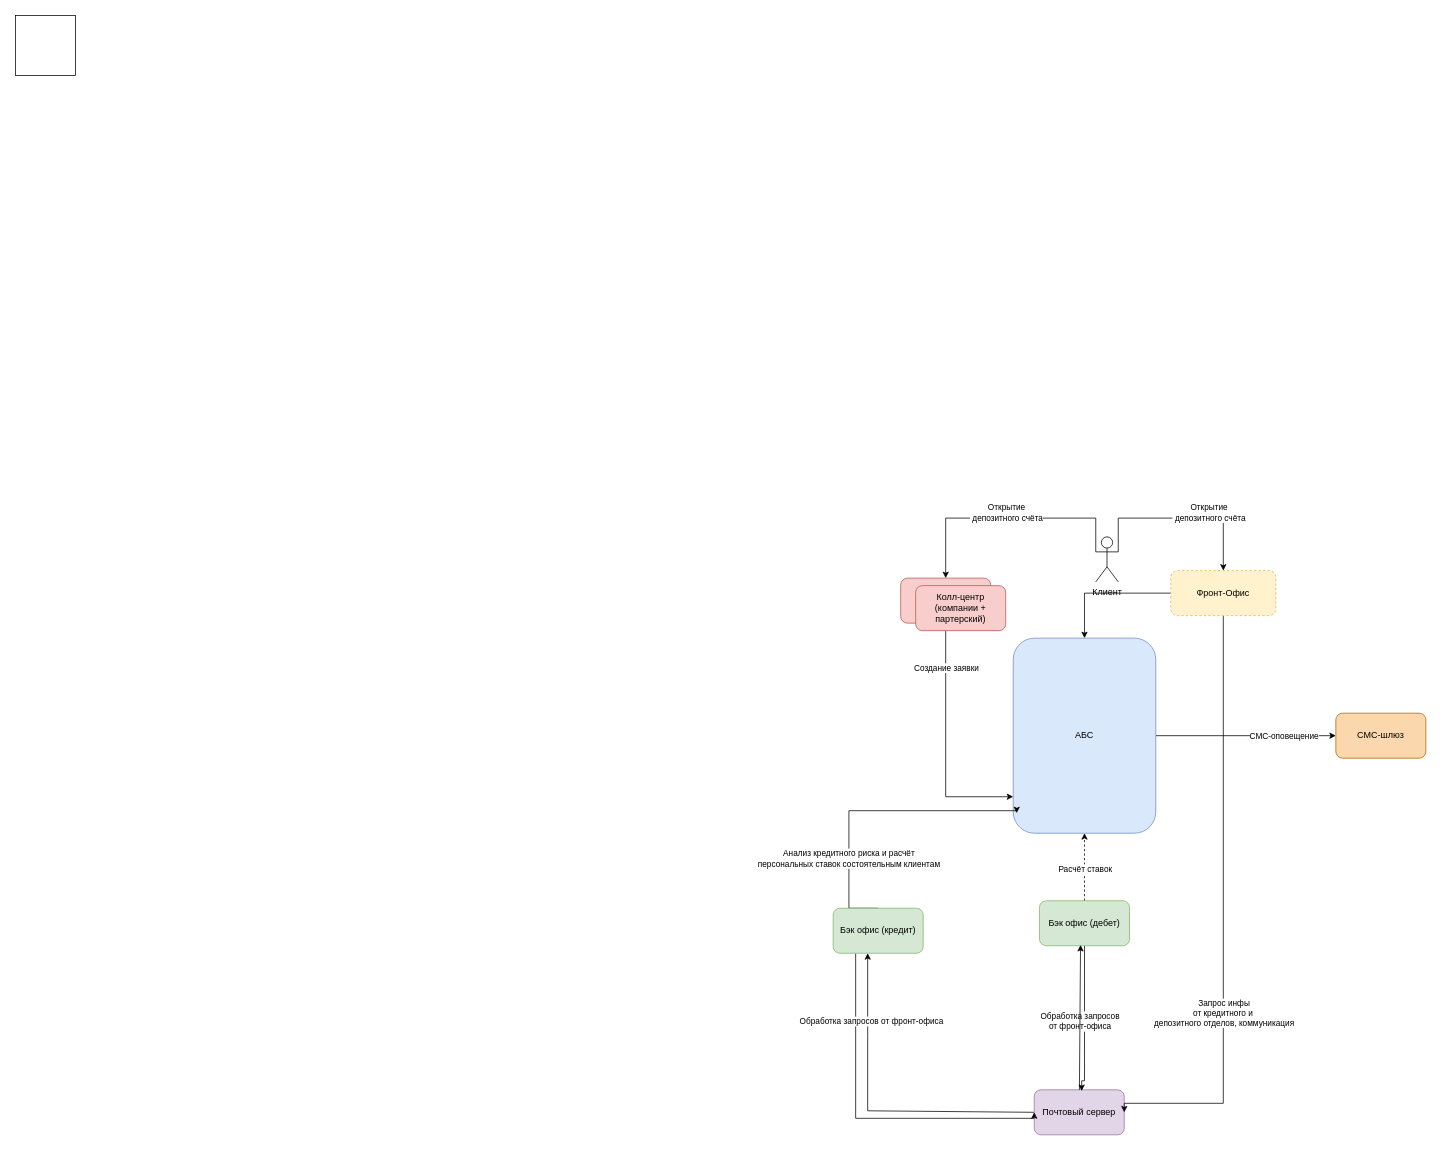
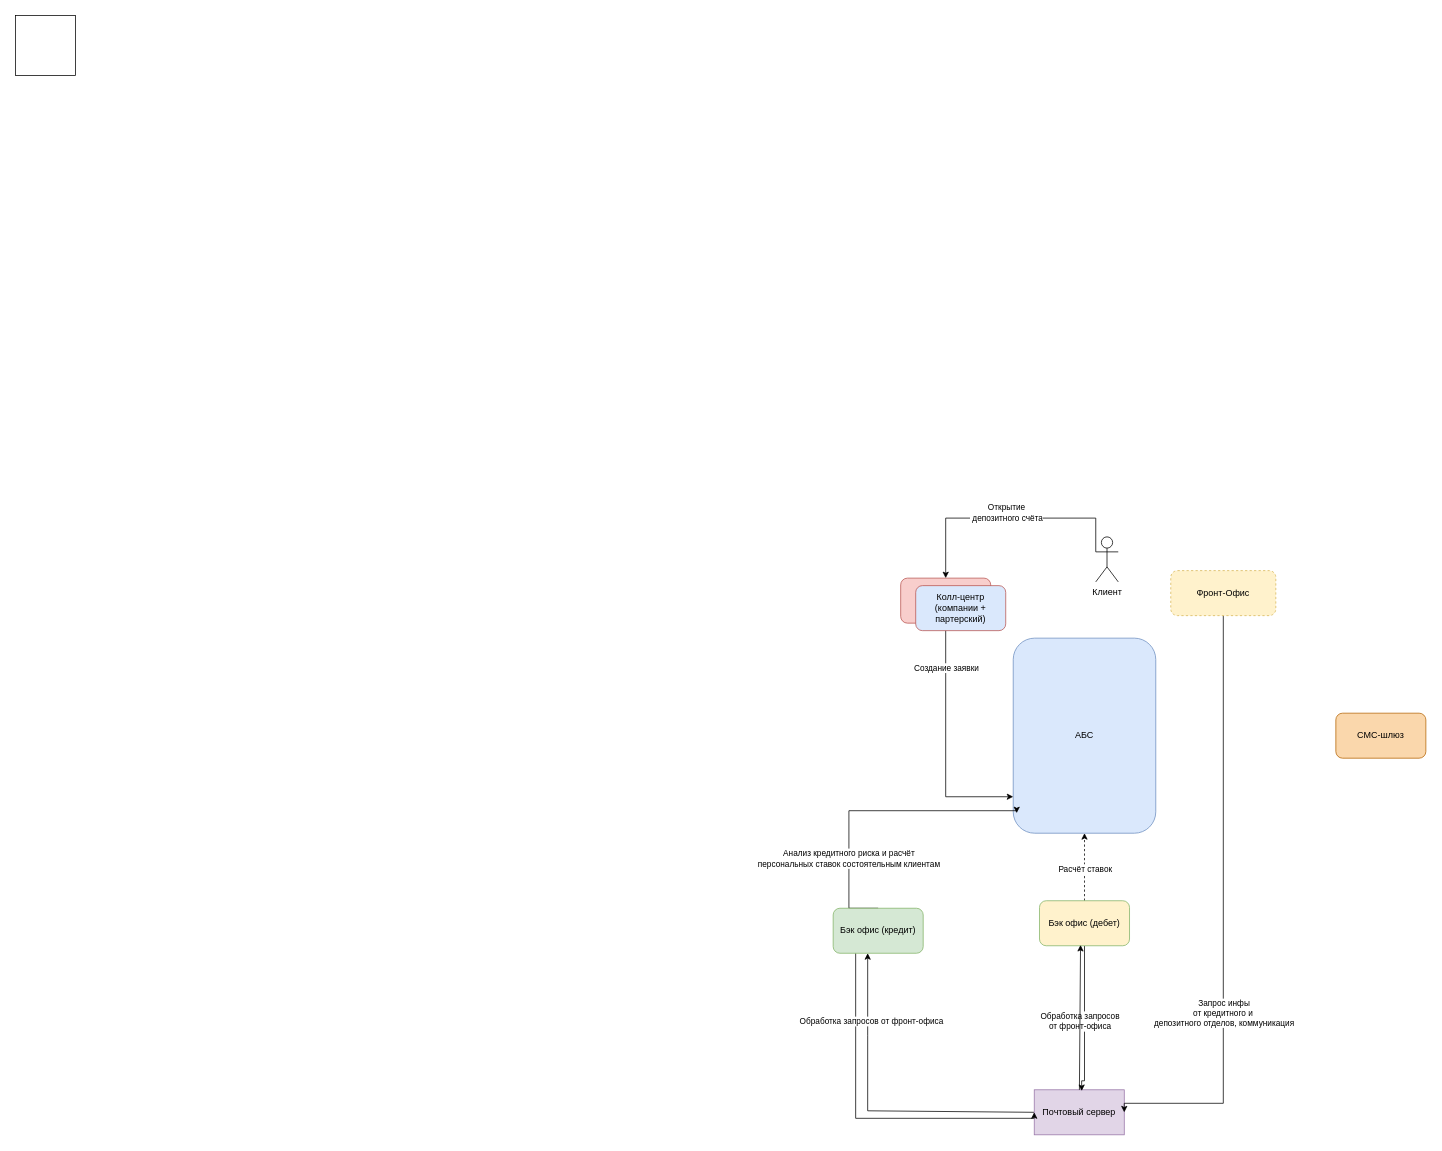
(1221, 518) -> none
(960, 608) -> (960, 608)
(1084, 612) -> none
(1242, 735) -> none
(1084, 923) -> (1084, 923)
(1079, 1112) -> (1079, 1112)
